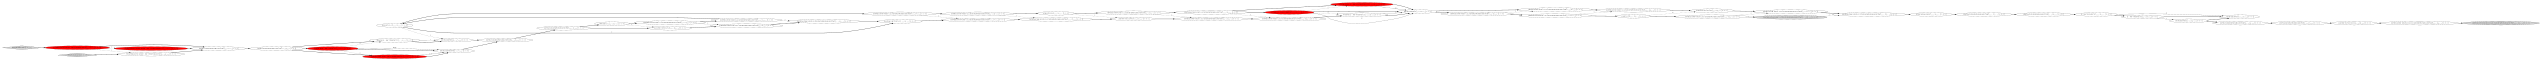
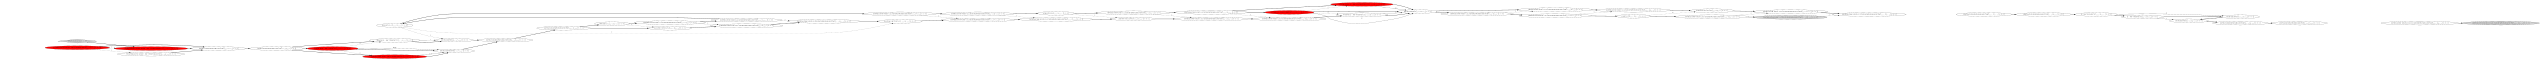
(1931, 14) -> none
(2217, 19) -> (2212, 18)
(2354, 23) -> none
(648, 33) -> (648, 33)
none -> (77, 41)
(22, 48) -> none
(77, 55) -> none
